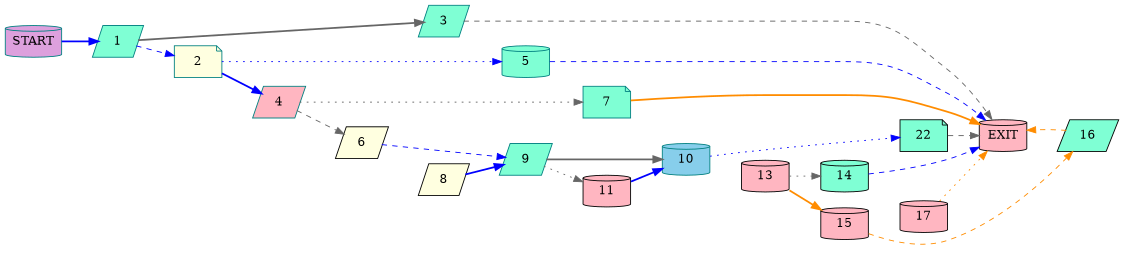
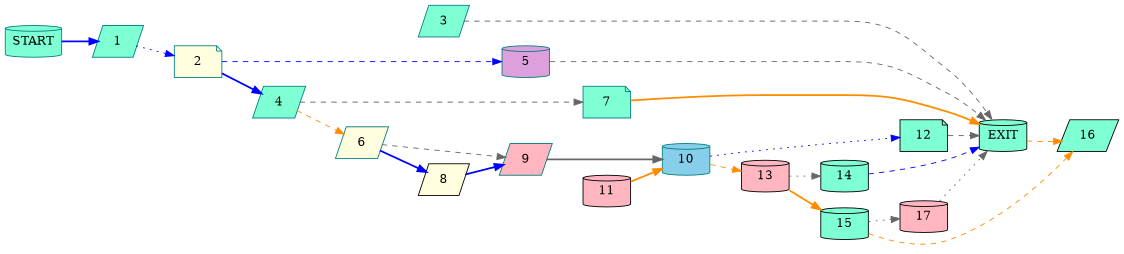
(276, 31) -> none
(33, 41) -> (33, 41)
(151, 50) -> (151, 50)
(357, 62) -> (357, 62)
(526, 62) -> (526, 62)
(771, 62) -> (771, 62)
(279, 102) -> (279, 102)
(437, 102) -> (437, 102)
(317, 120) -> (317, 120)
(1051, 130) -> (1040, 142)
(924, 136) -> (924, 136)
(1003, 136) -> (1003, 136)
(362, 143) -> (362, 143)
(439, 151) -> (439, 151)
none -> (399, 159)
(526, 159) -> (526, 159)
none -> (722, 167)
(559, 172) -> none
(642, 177) -> (642, 177)
(960, 179) -> (960, 179)
none -> (880, 221)
(845, 224) -> (845, 224)
